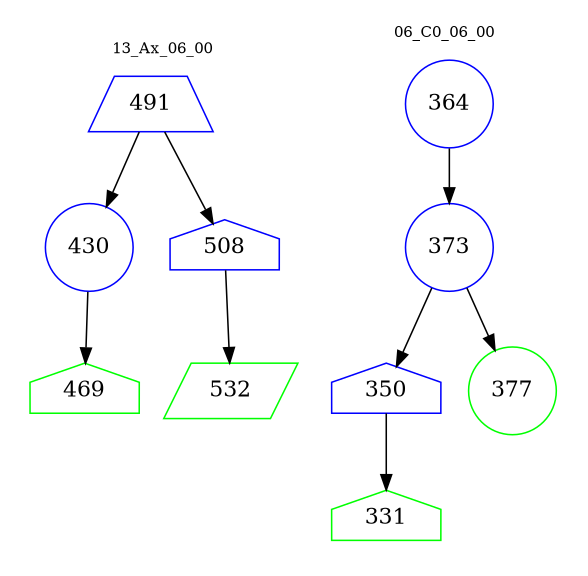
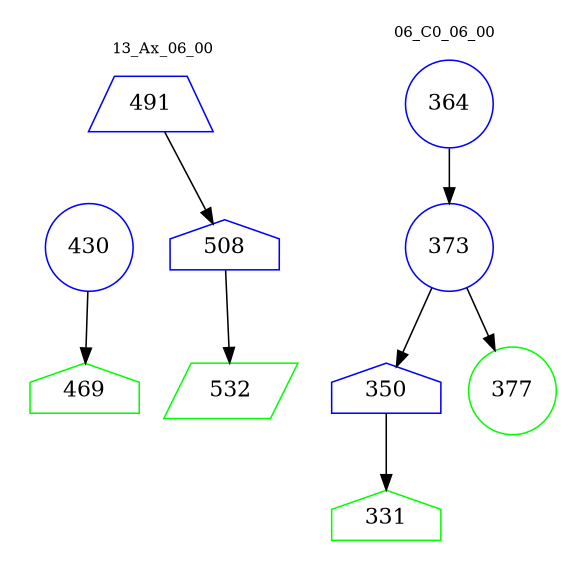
(126, 162) -> none
